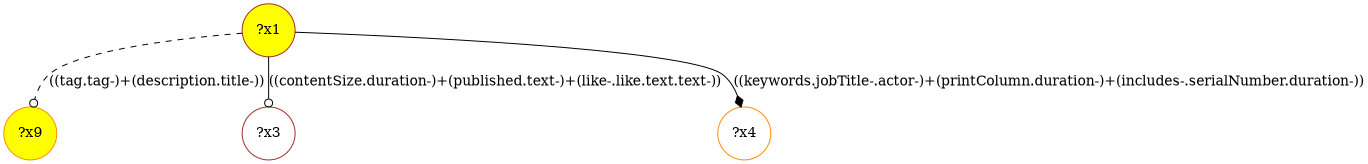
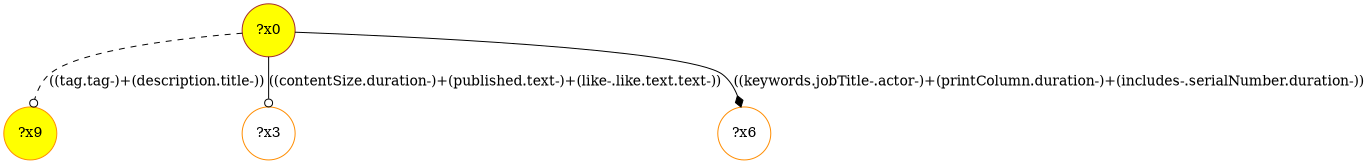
(269, 30) -> (269, 30)
(269, 133) -> (269, 133)
(744, 133) -> (744, 133)
